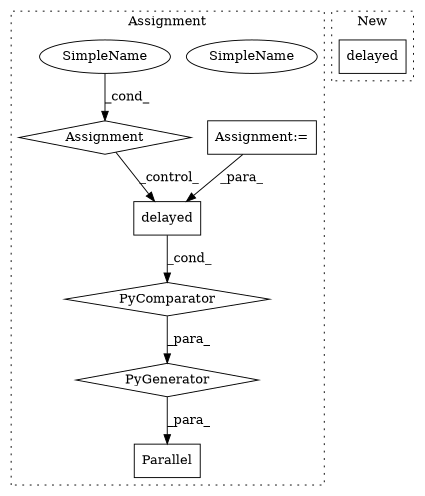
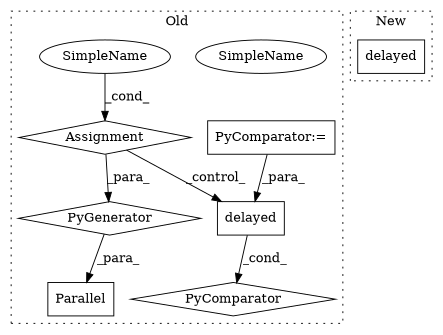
(168, 22) -> (177, 22)
(262, 138) -> (271, 138)
(167, 335) -> (107, 173)
